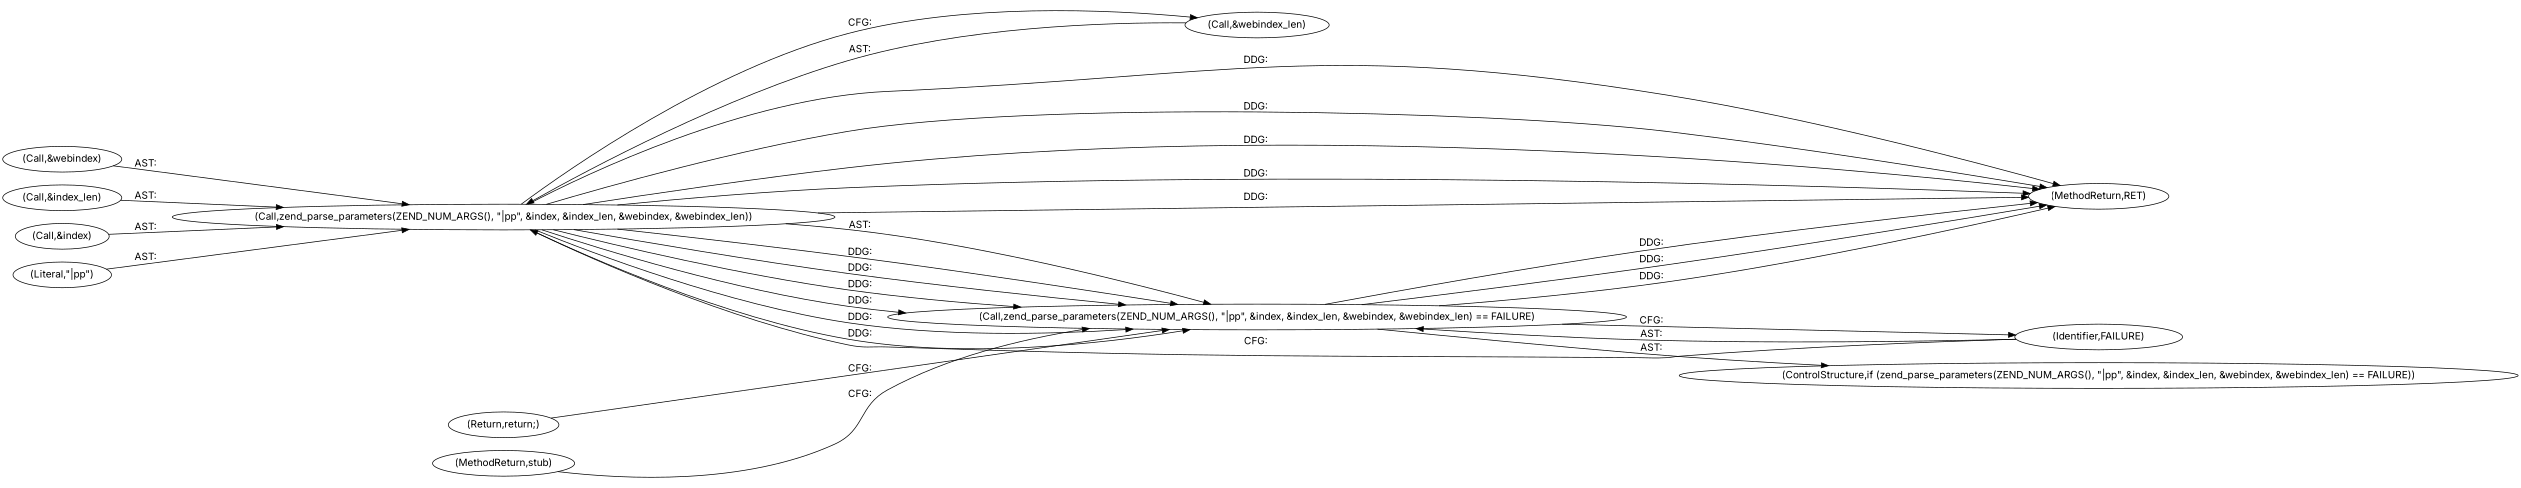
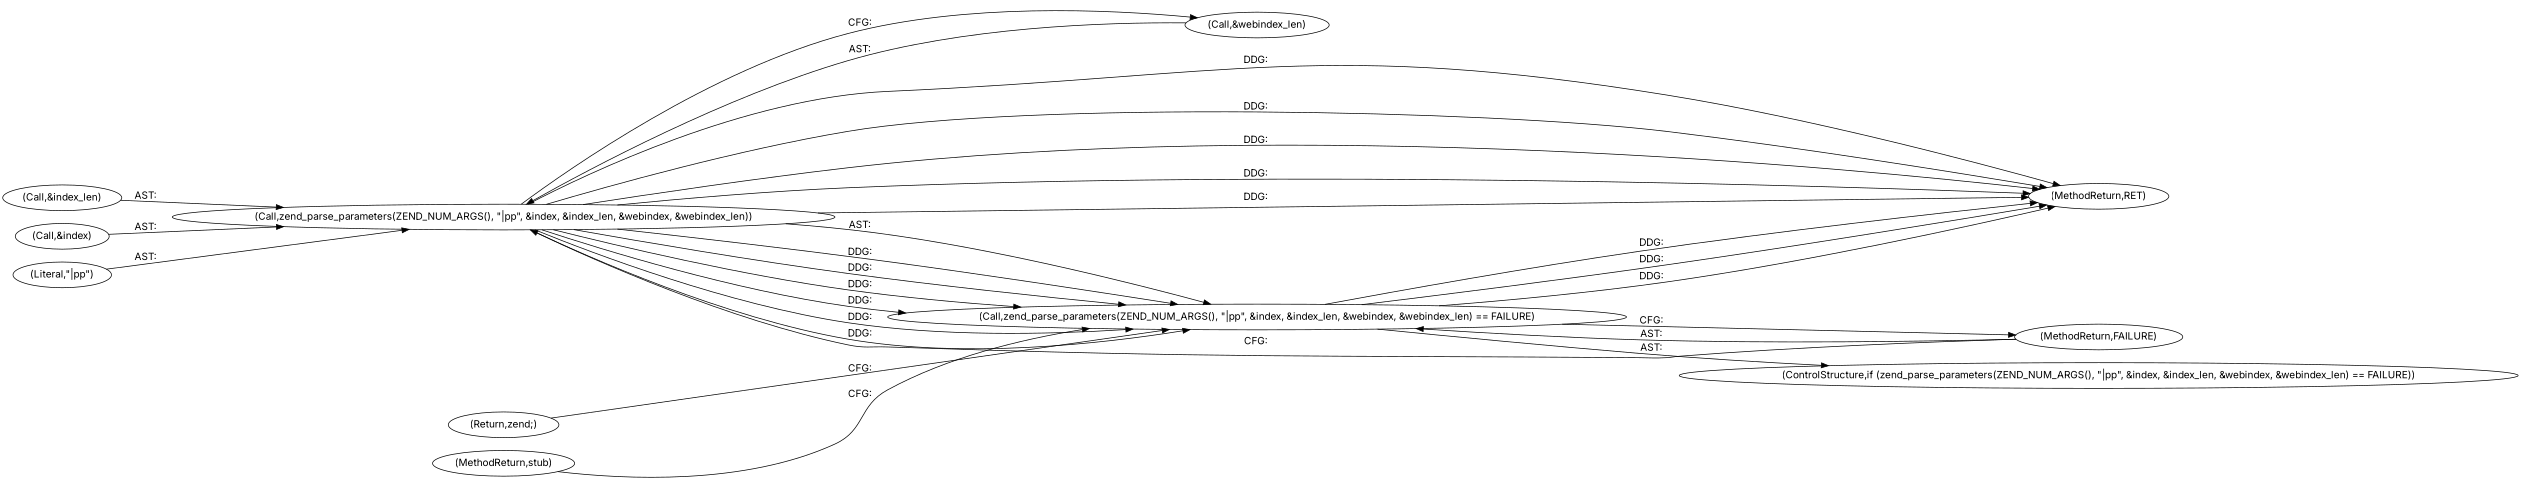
(62, 159) -> none
(2099, 337) -> (2099, 337)
(504, 425) -> (504, 425)
